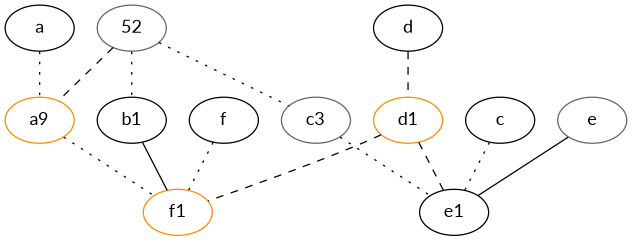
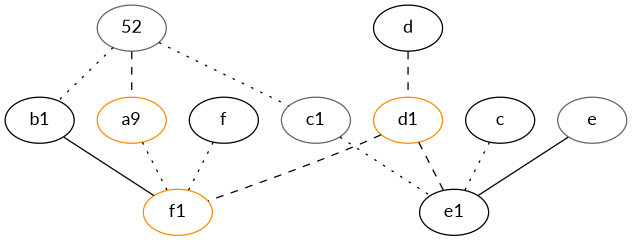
(40, 28) -> none
(316, 120) -> (316, 120)
